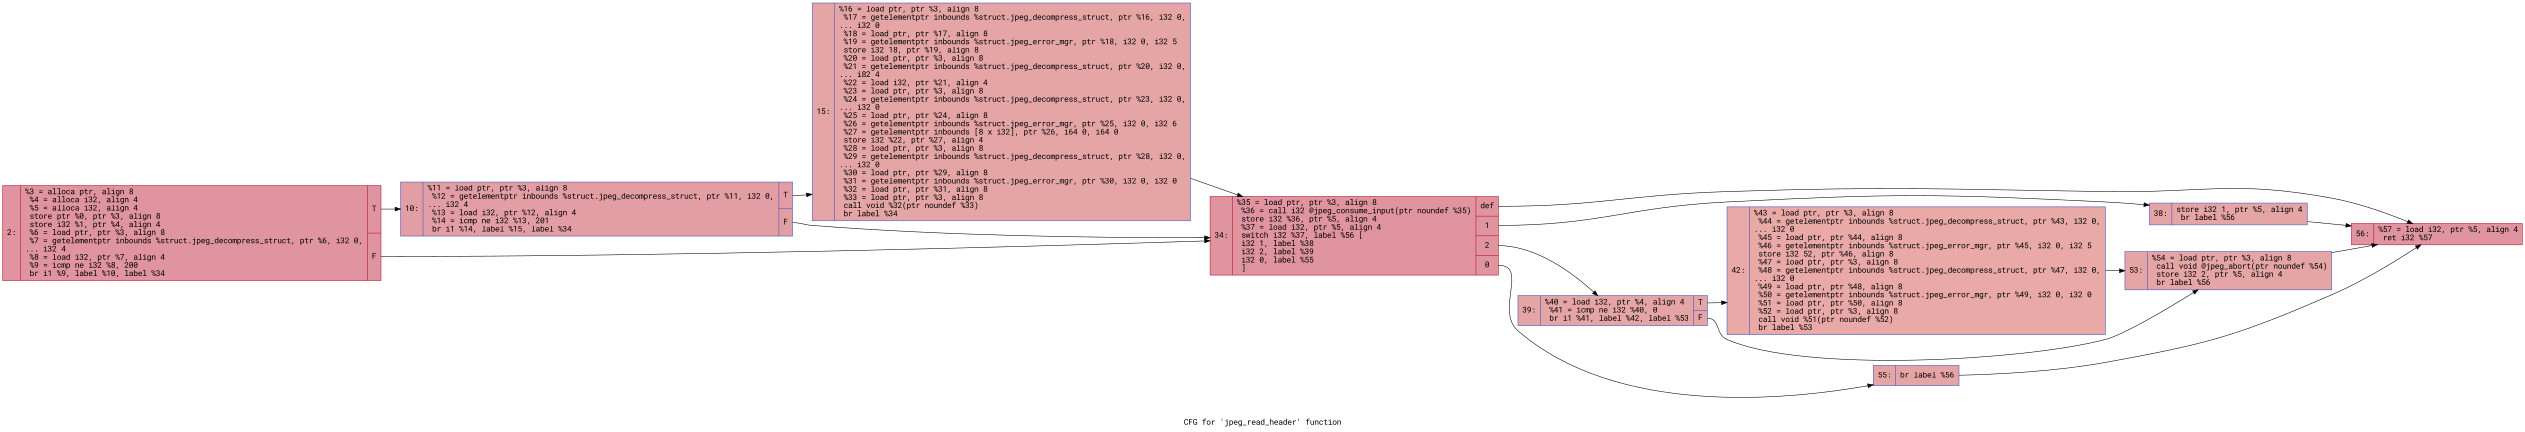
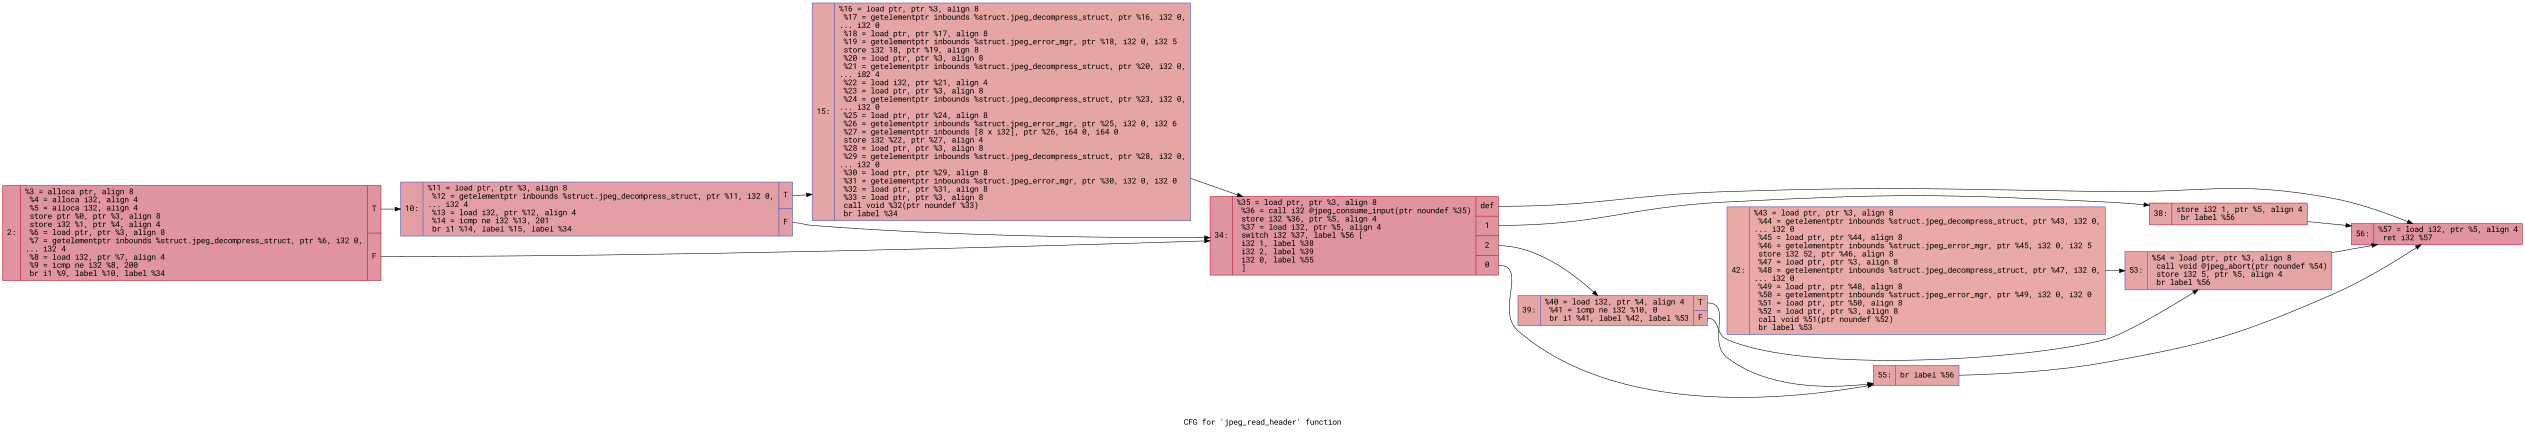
(2228, 214) -> (2228, 214)
(2217, 275) -> (2217, 275)
(1714, 303) -> (1763, 376)
(1601, 310) -> (1601, 310)
